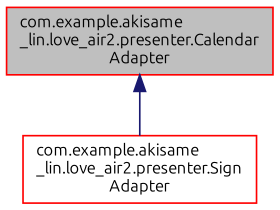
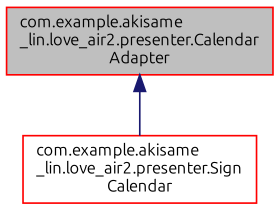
(140, 169) -> (140, 169)
